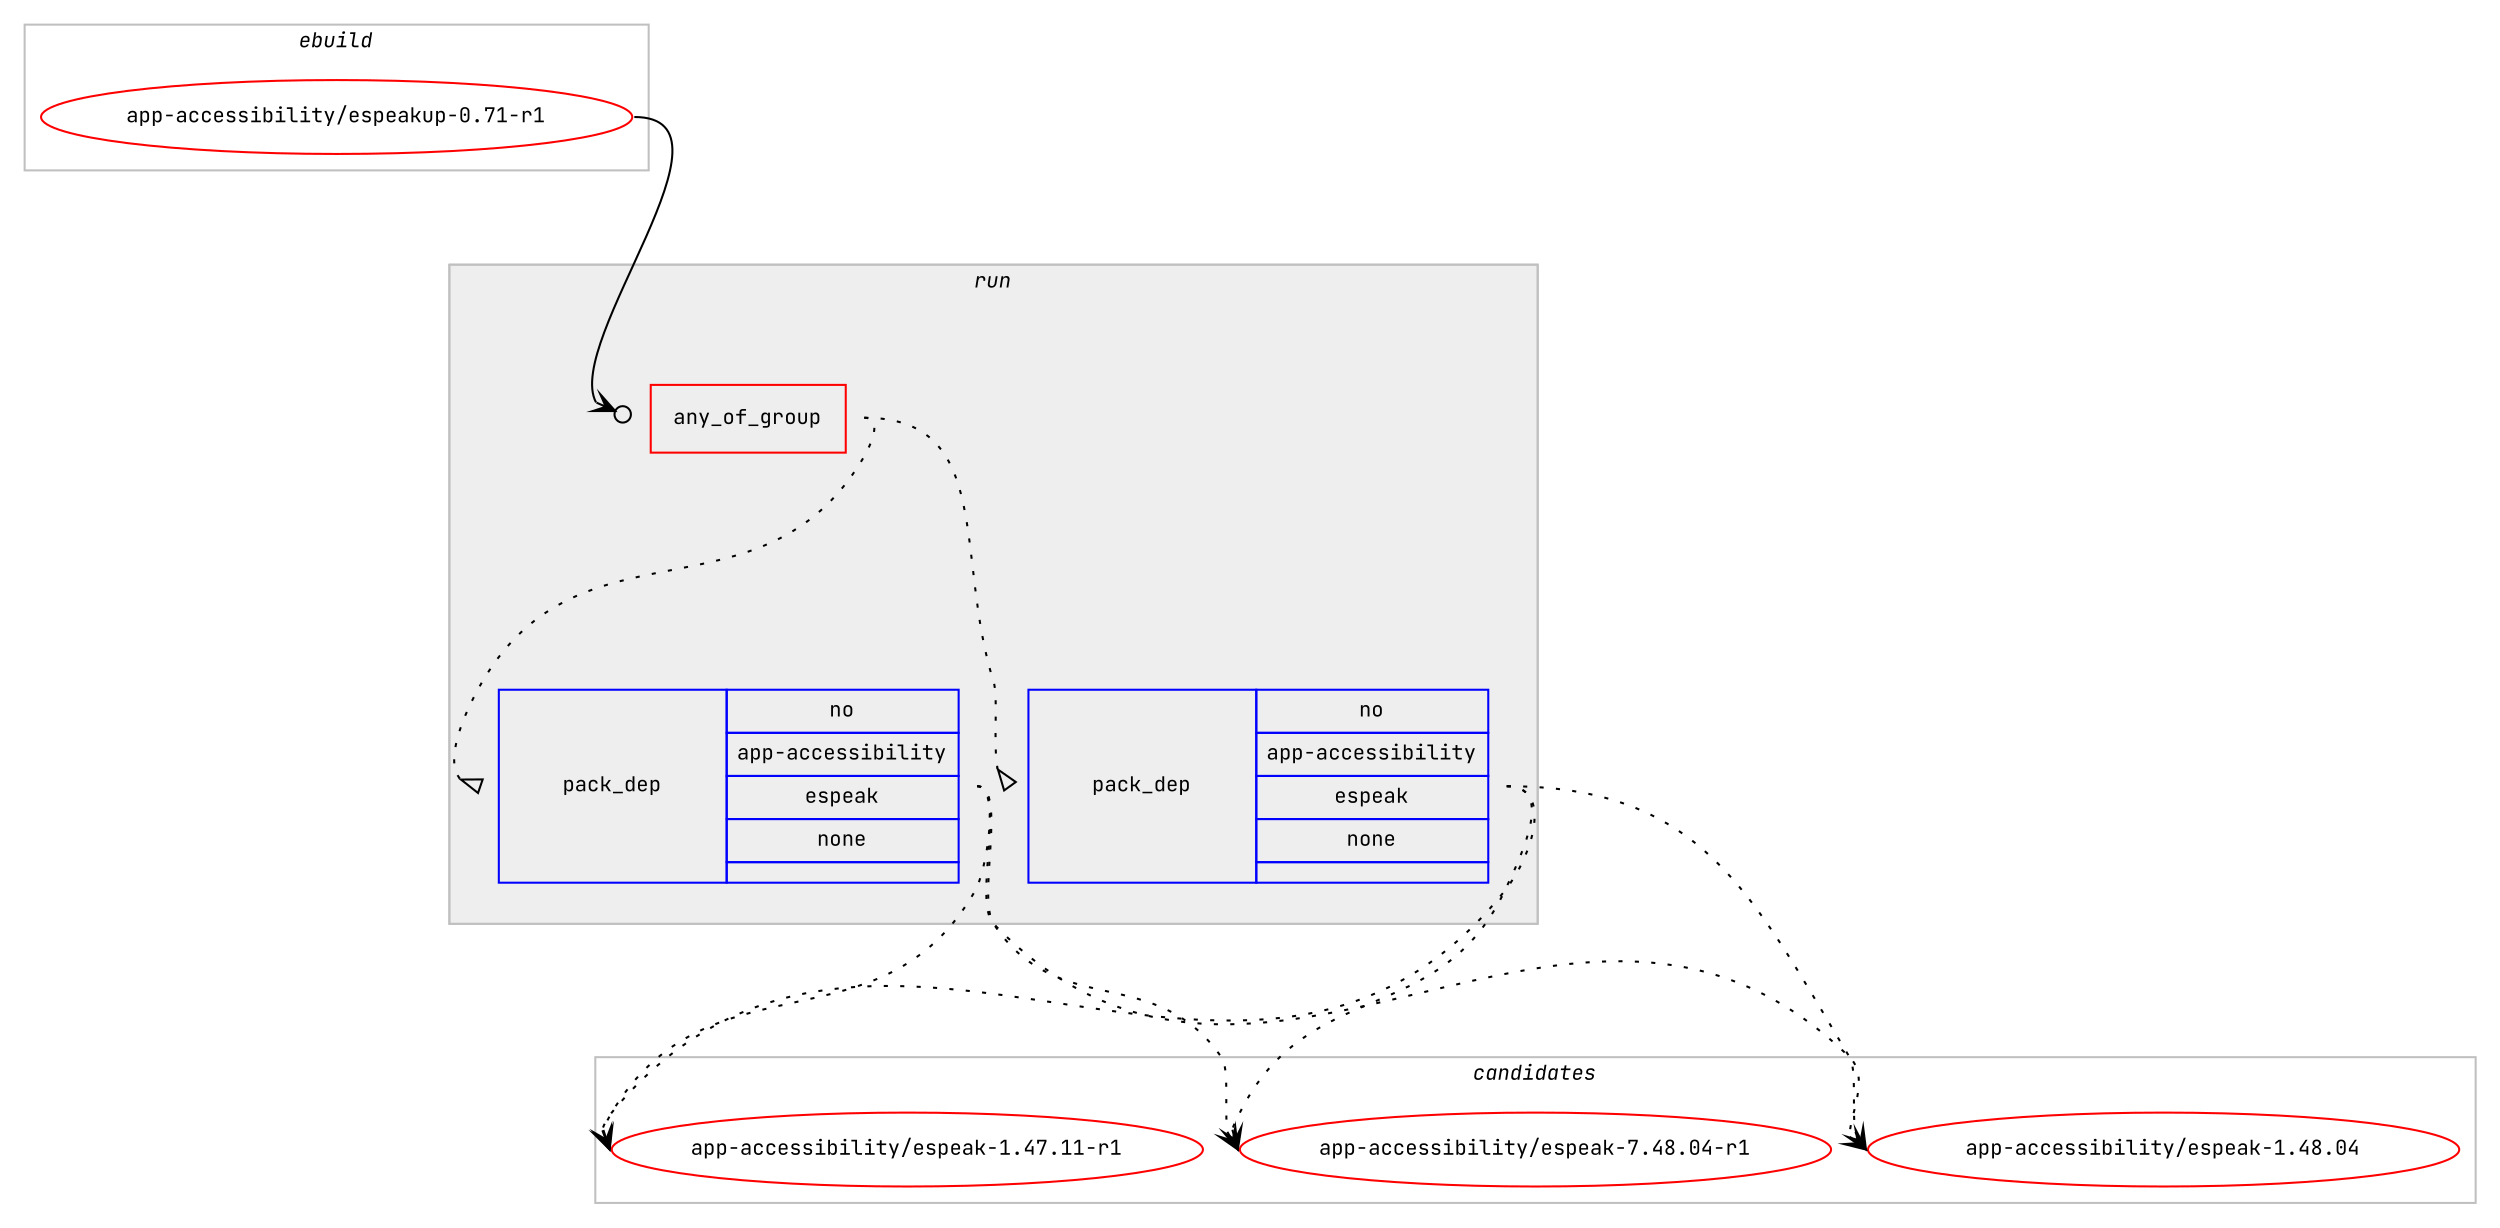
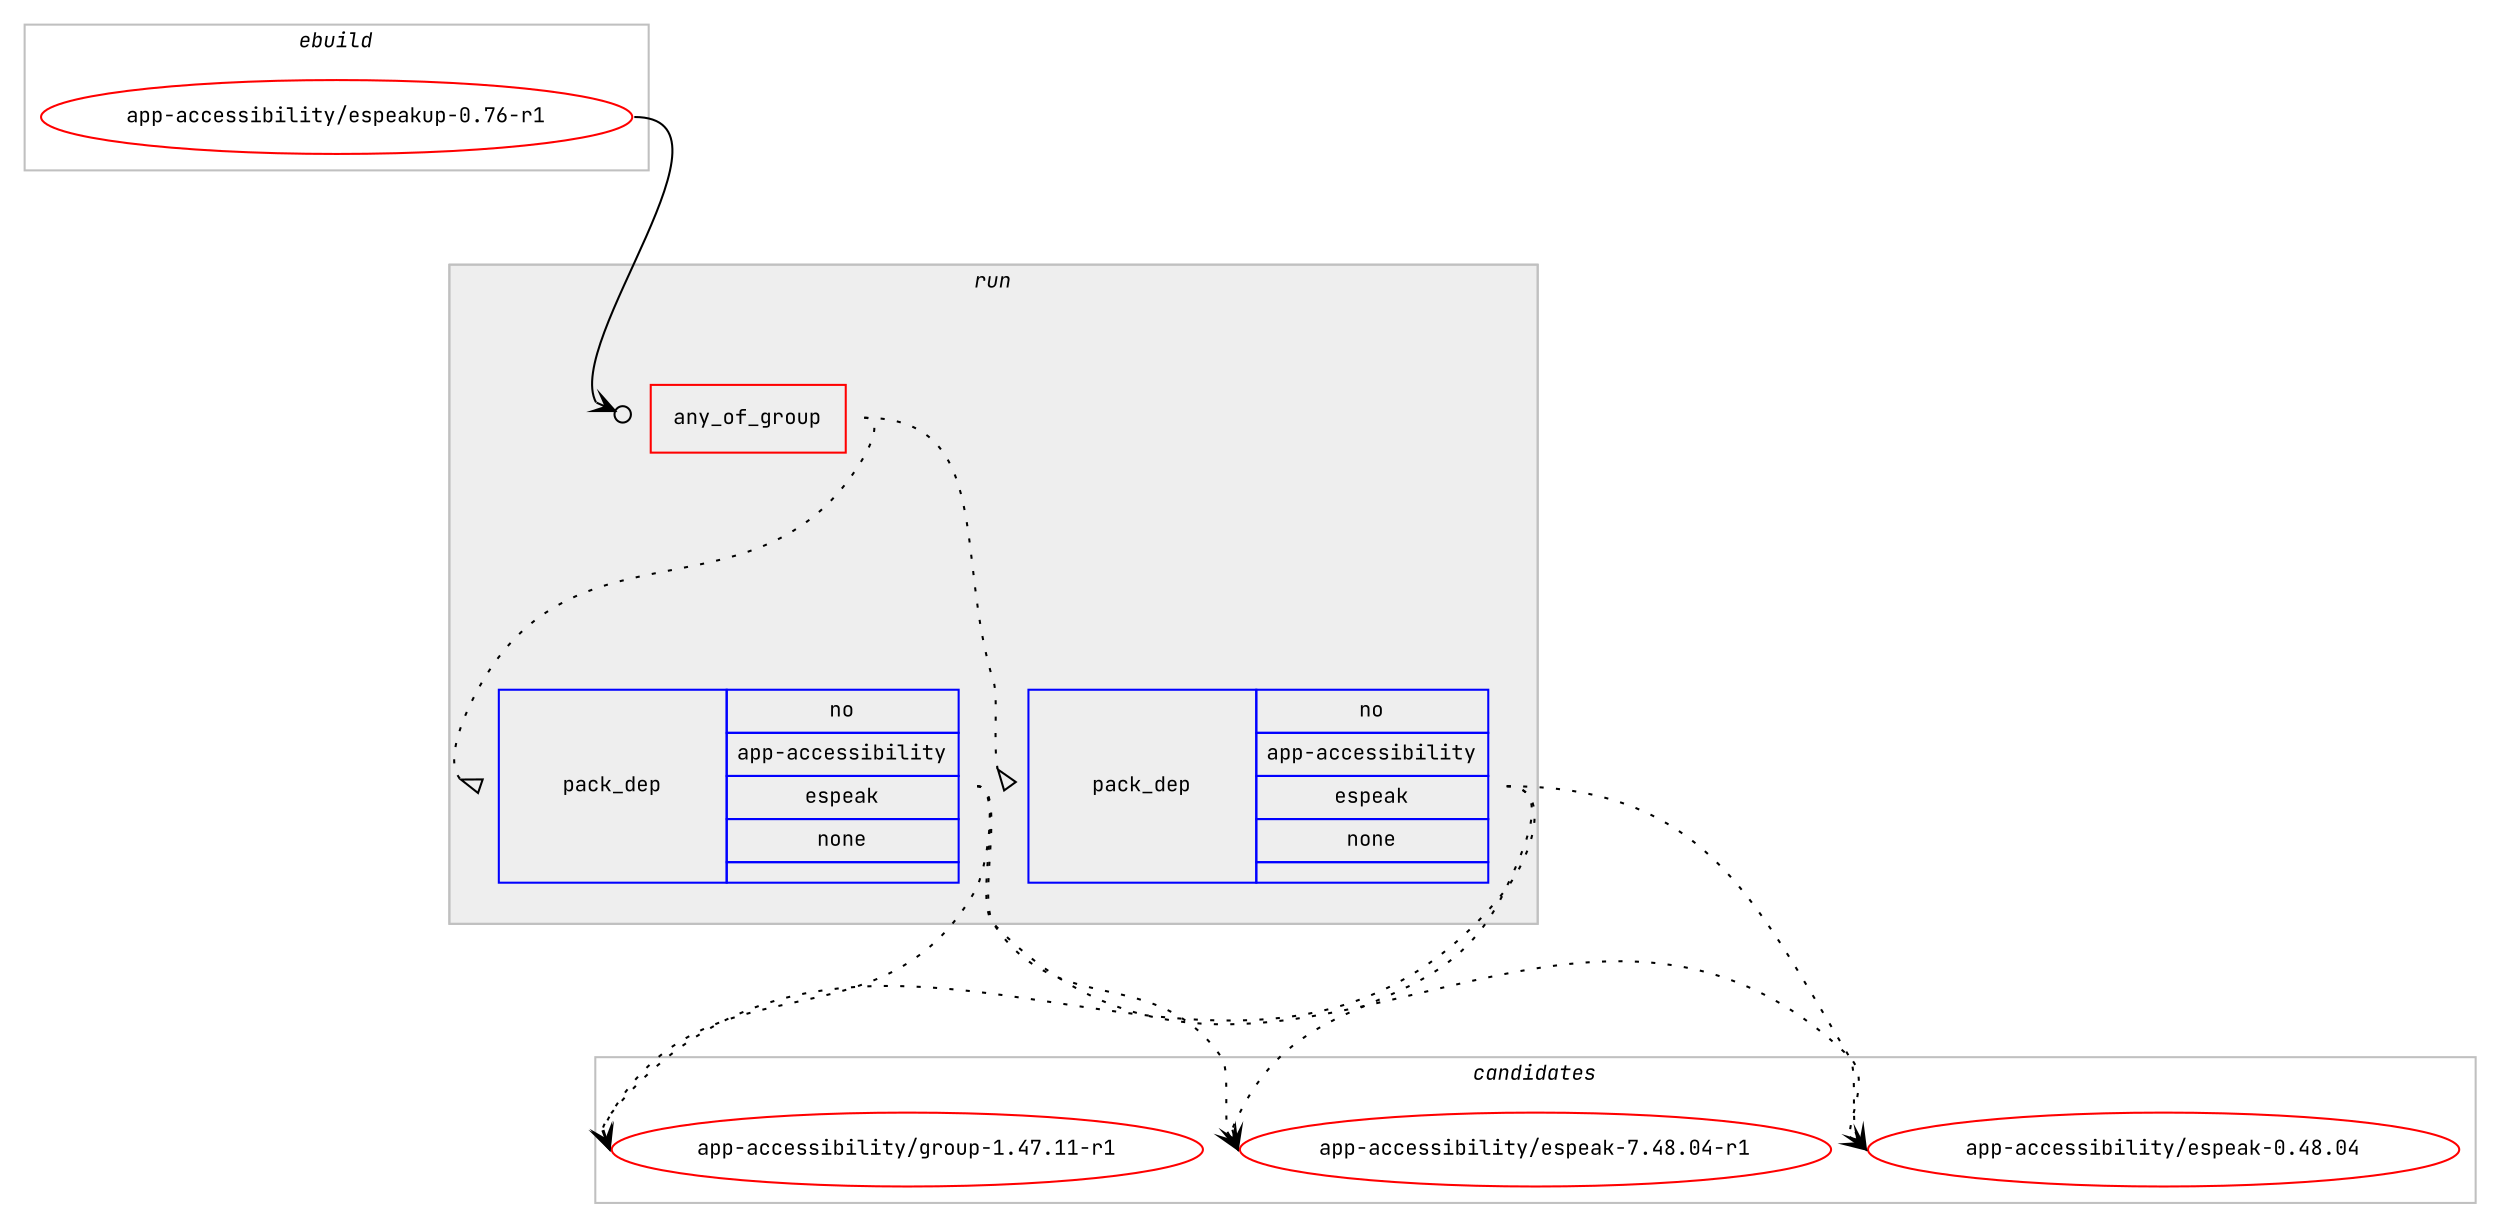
(337, 117) -> (337, 117)
(907, 1150) -> (907, 1150)
(2164, 1150) -> (2164, 1150)
